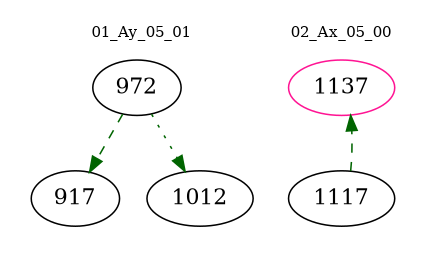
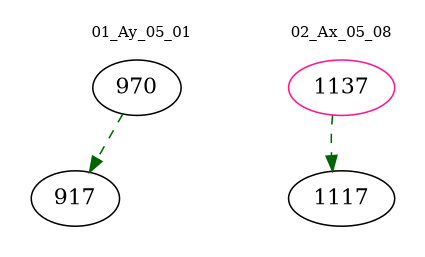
(342, 33) -> (342, 33)
(137, 88) -> (137, 88)
(352, 151) -> (331, 135)
(200, 199) -> none
